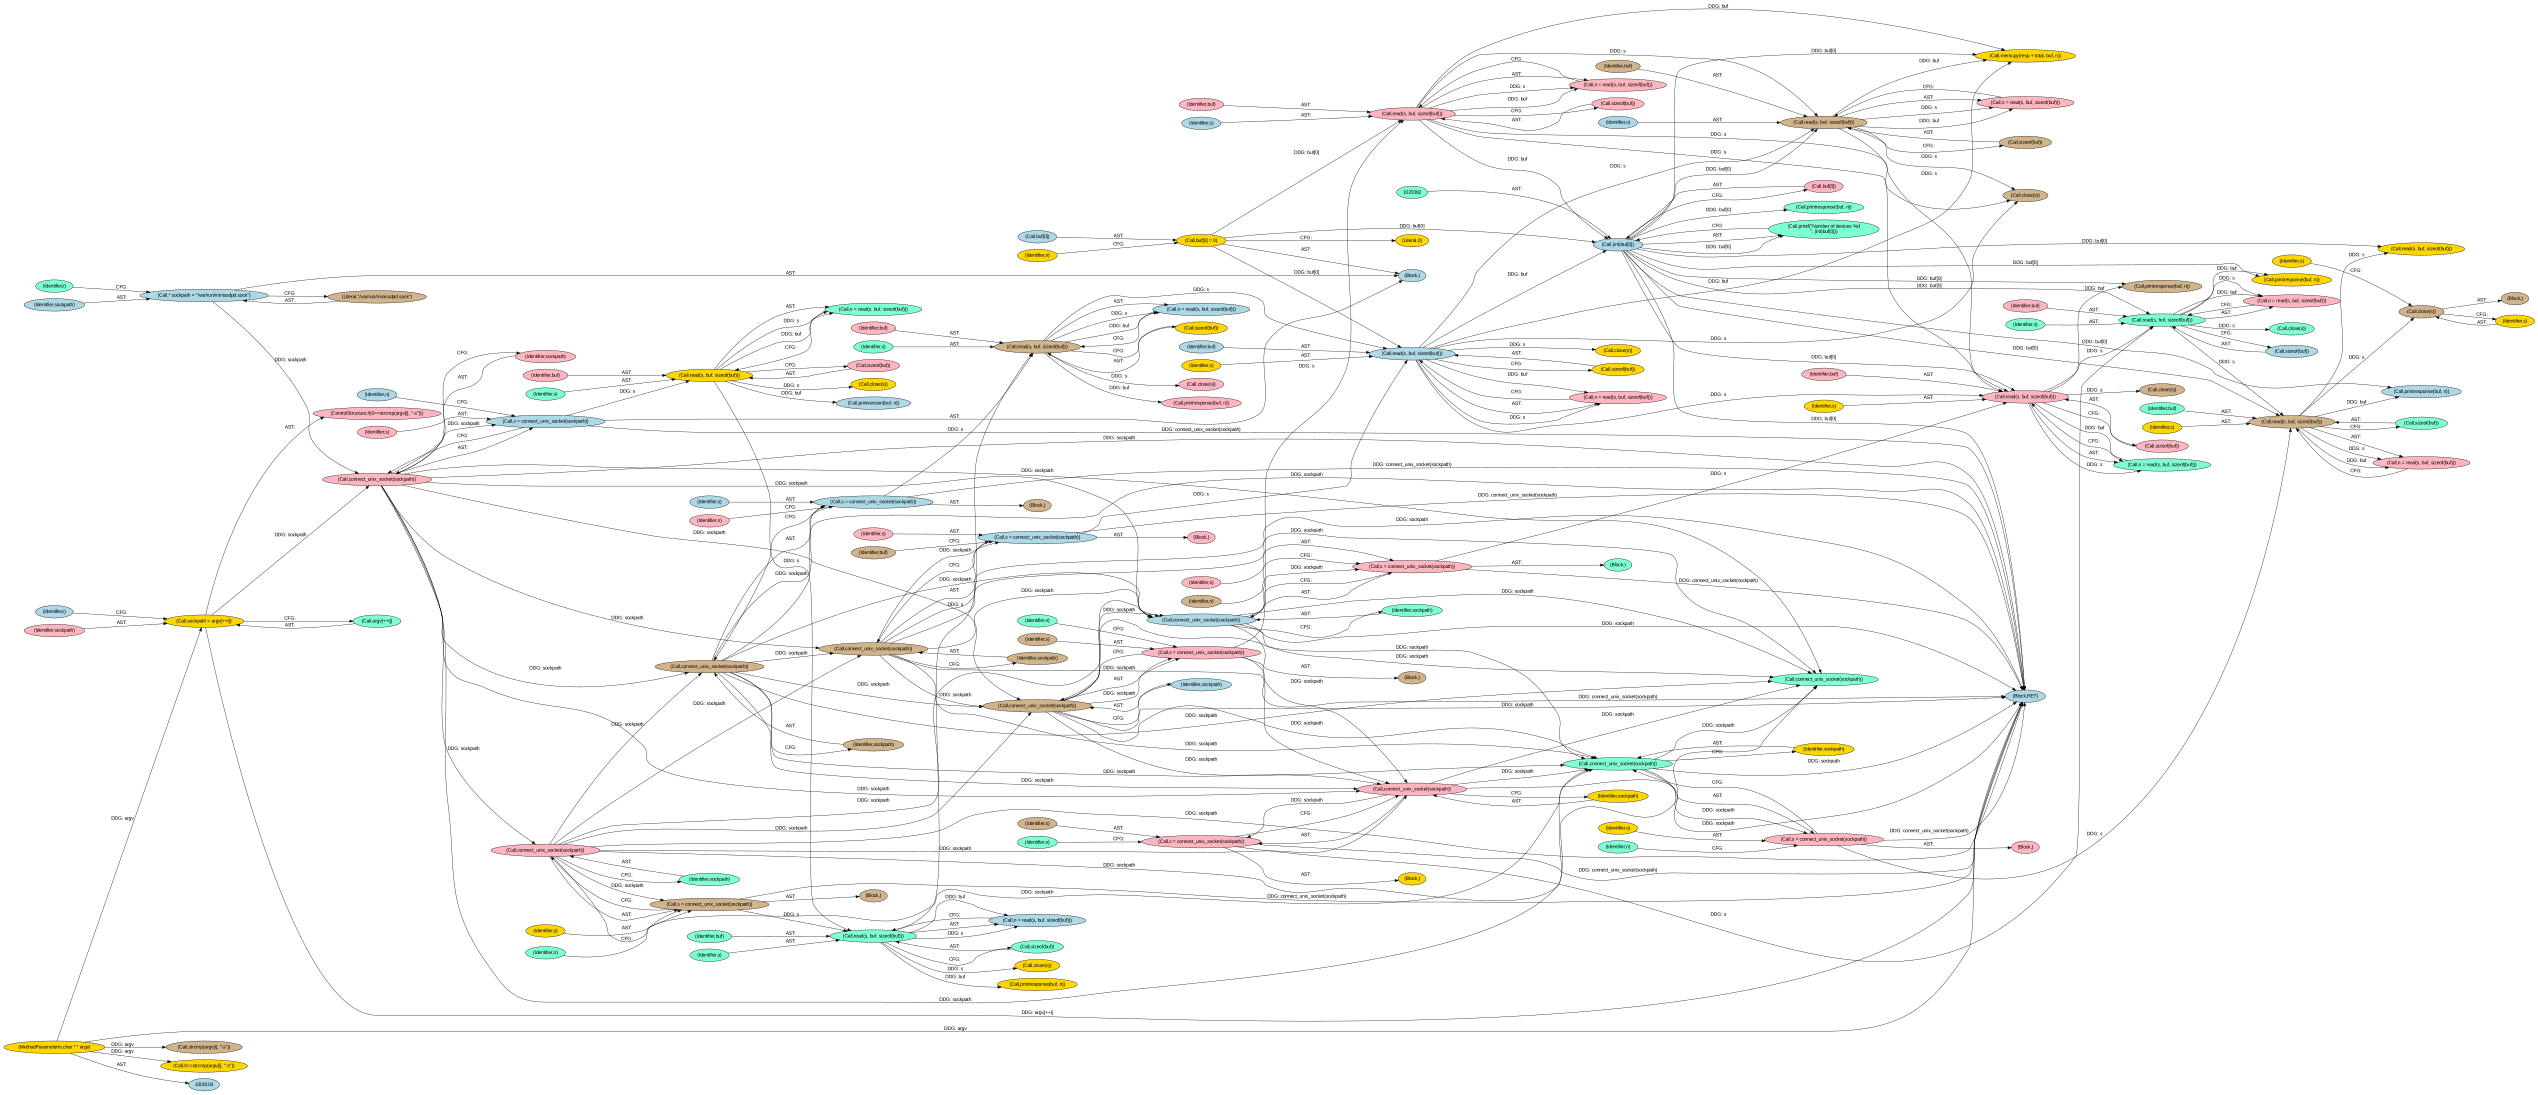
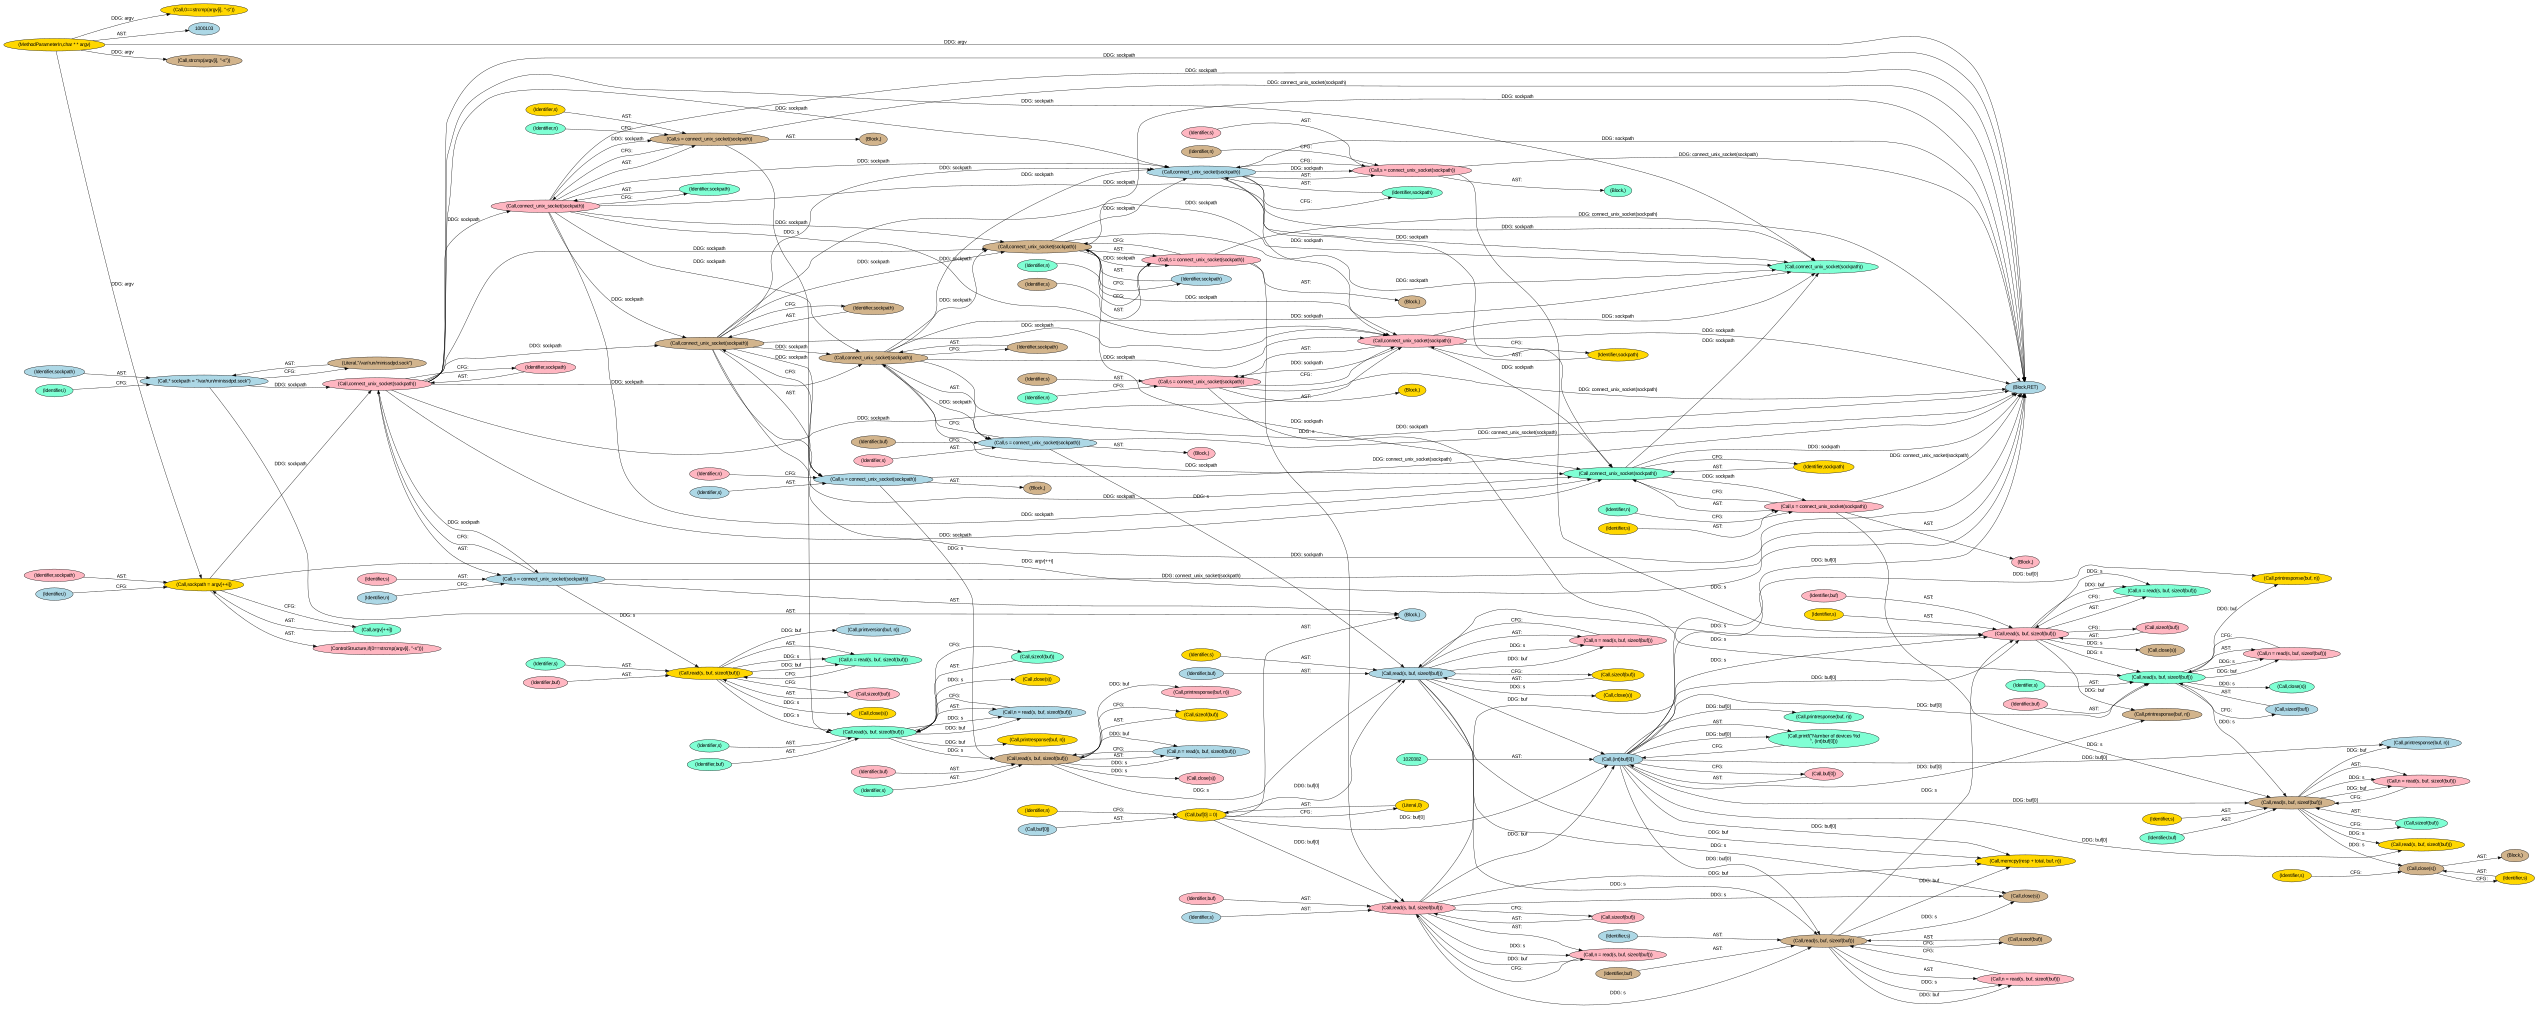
none -> (1312, 808)
